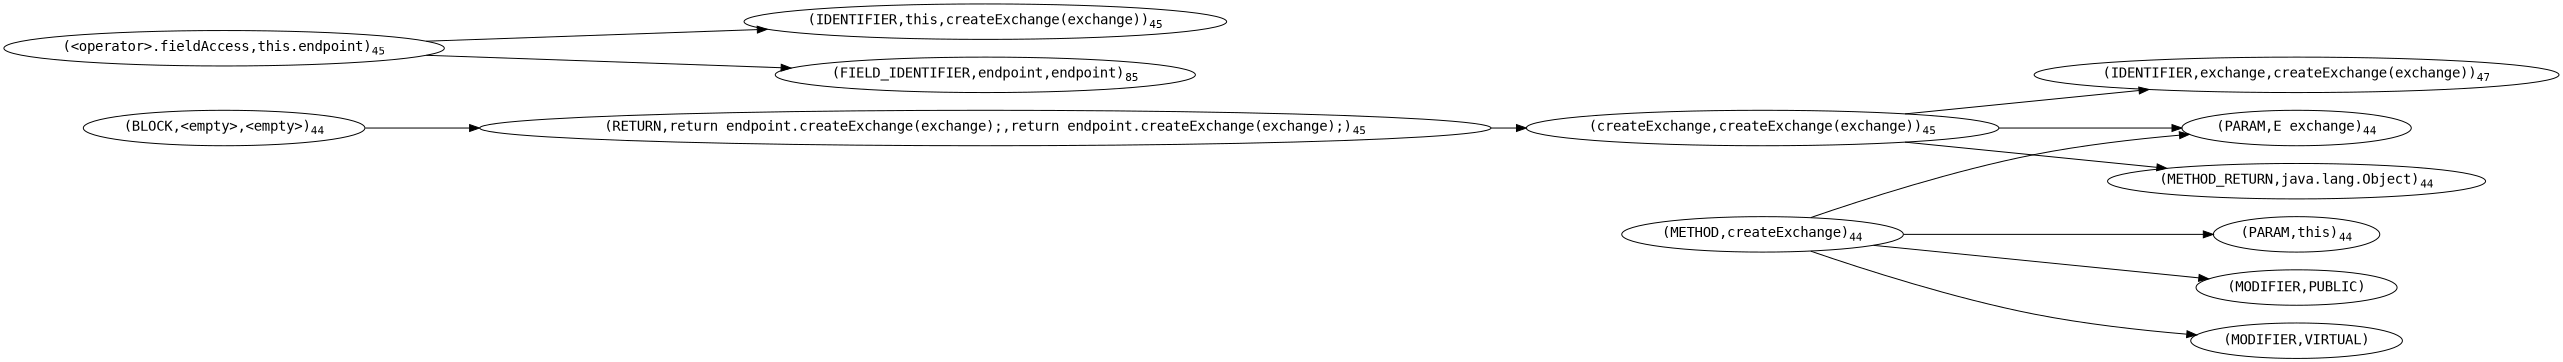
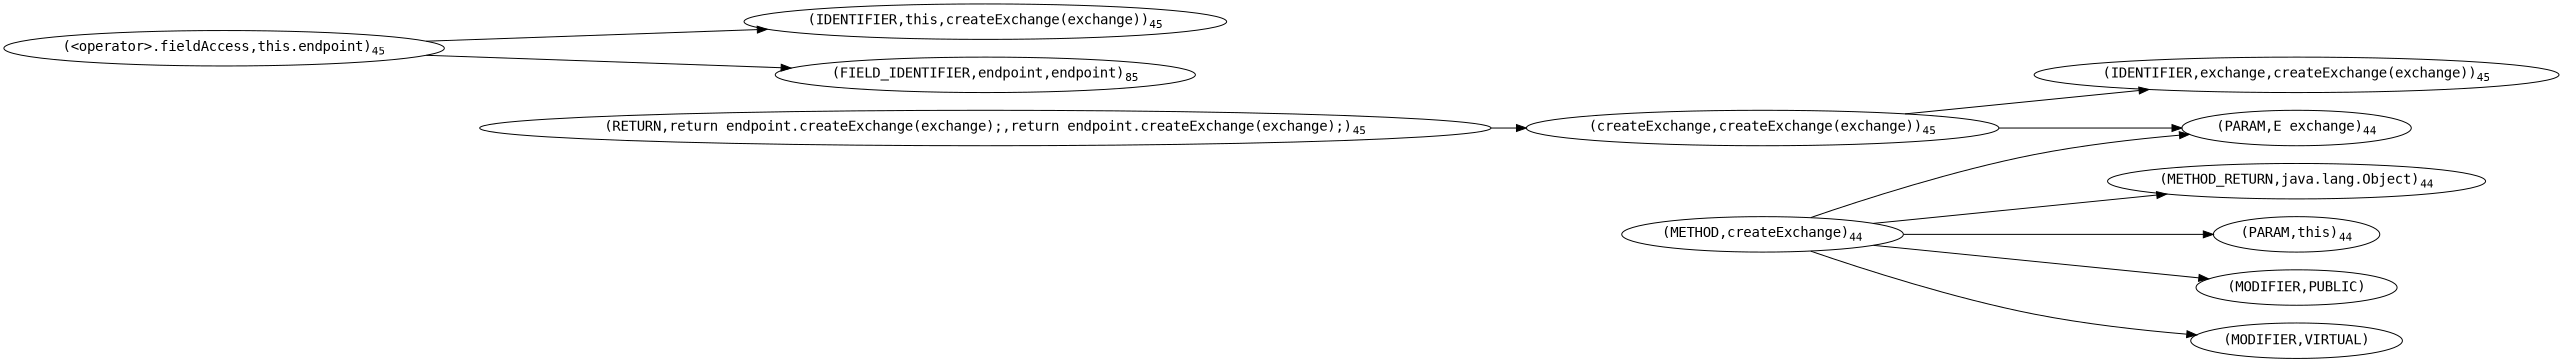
(2484, 73) -> (2484, 73)
(224, 128) -> none
(2012, 153) -> (2015, 209)
